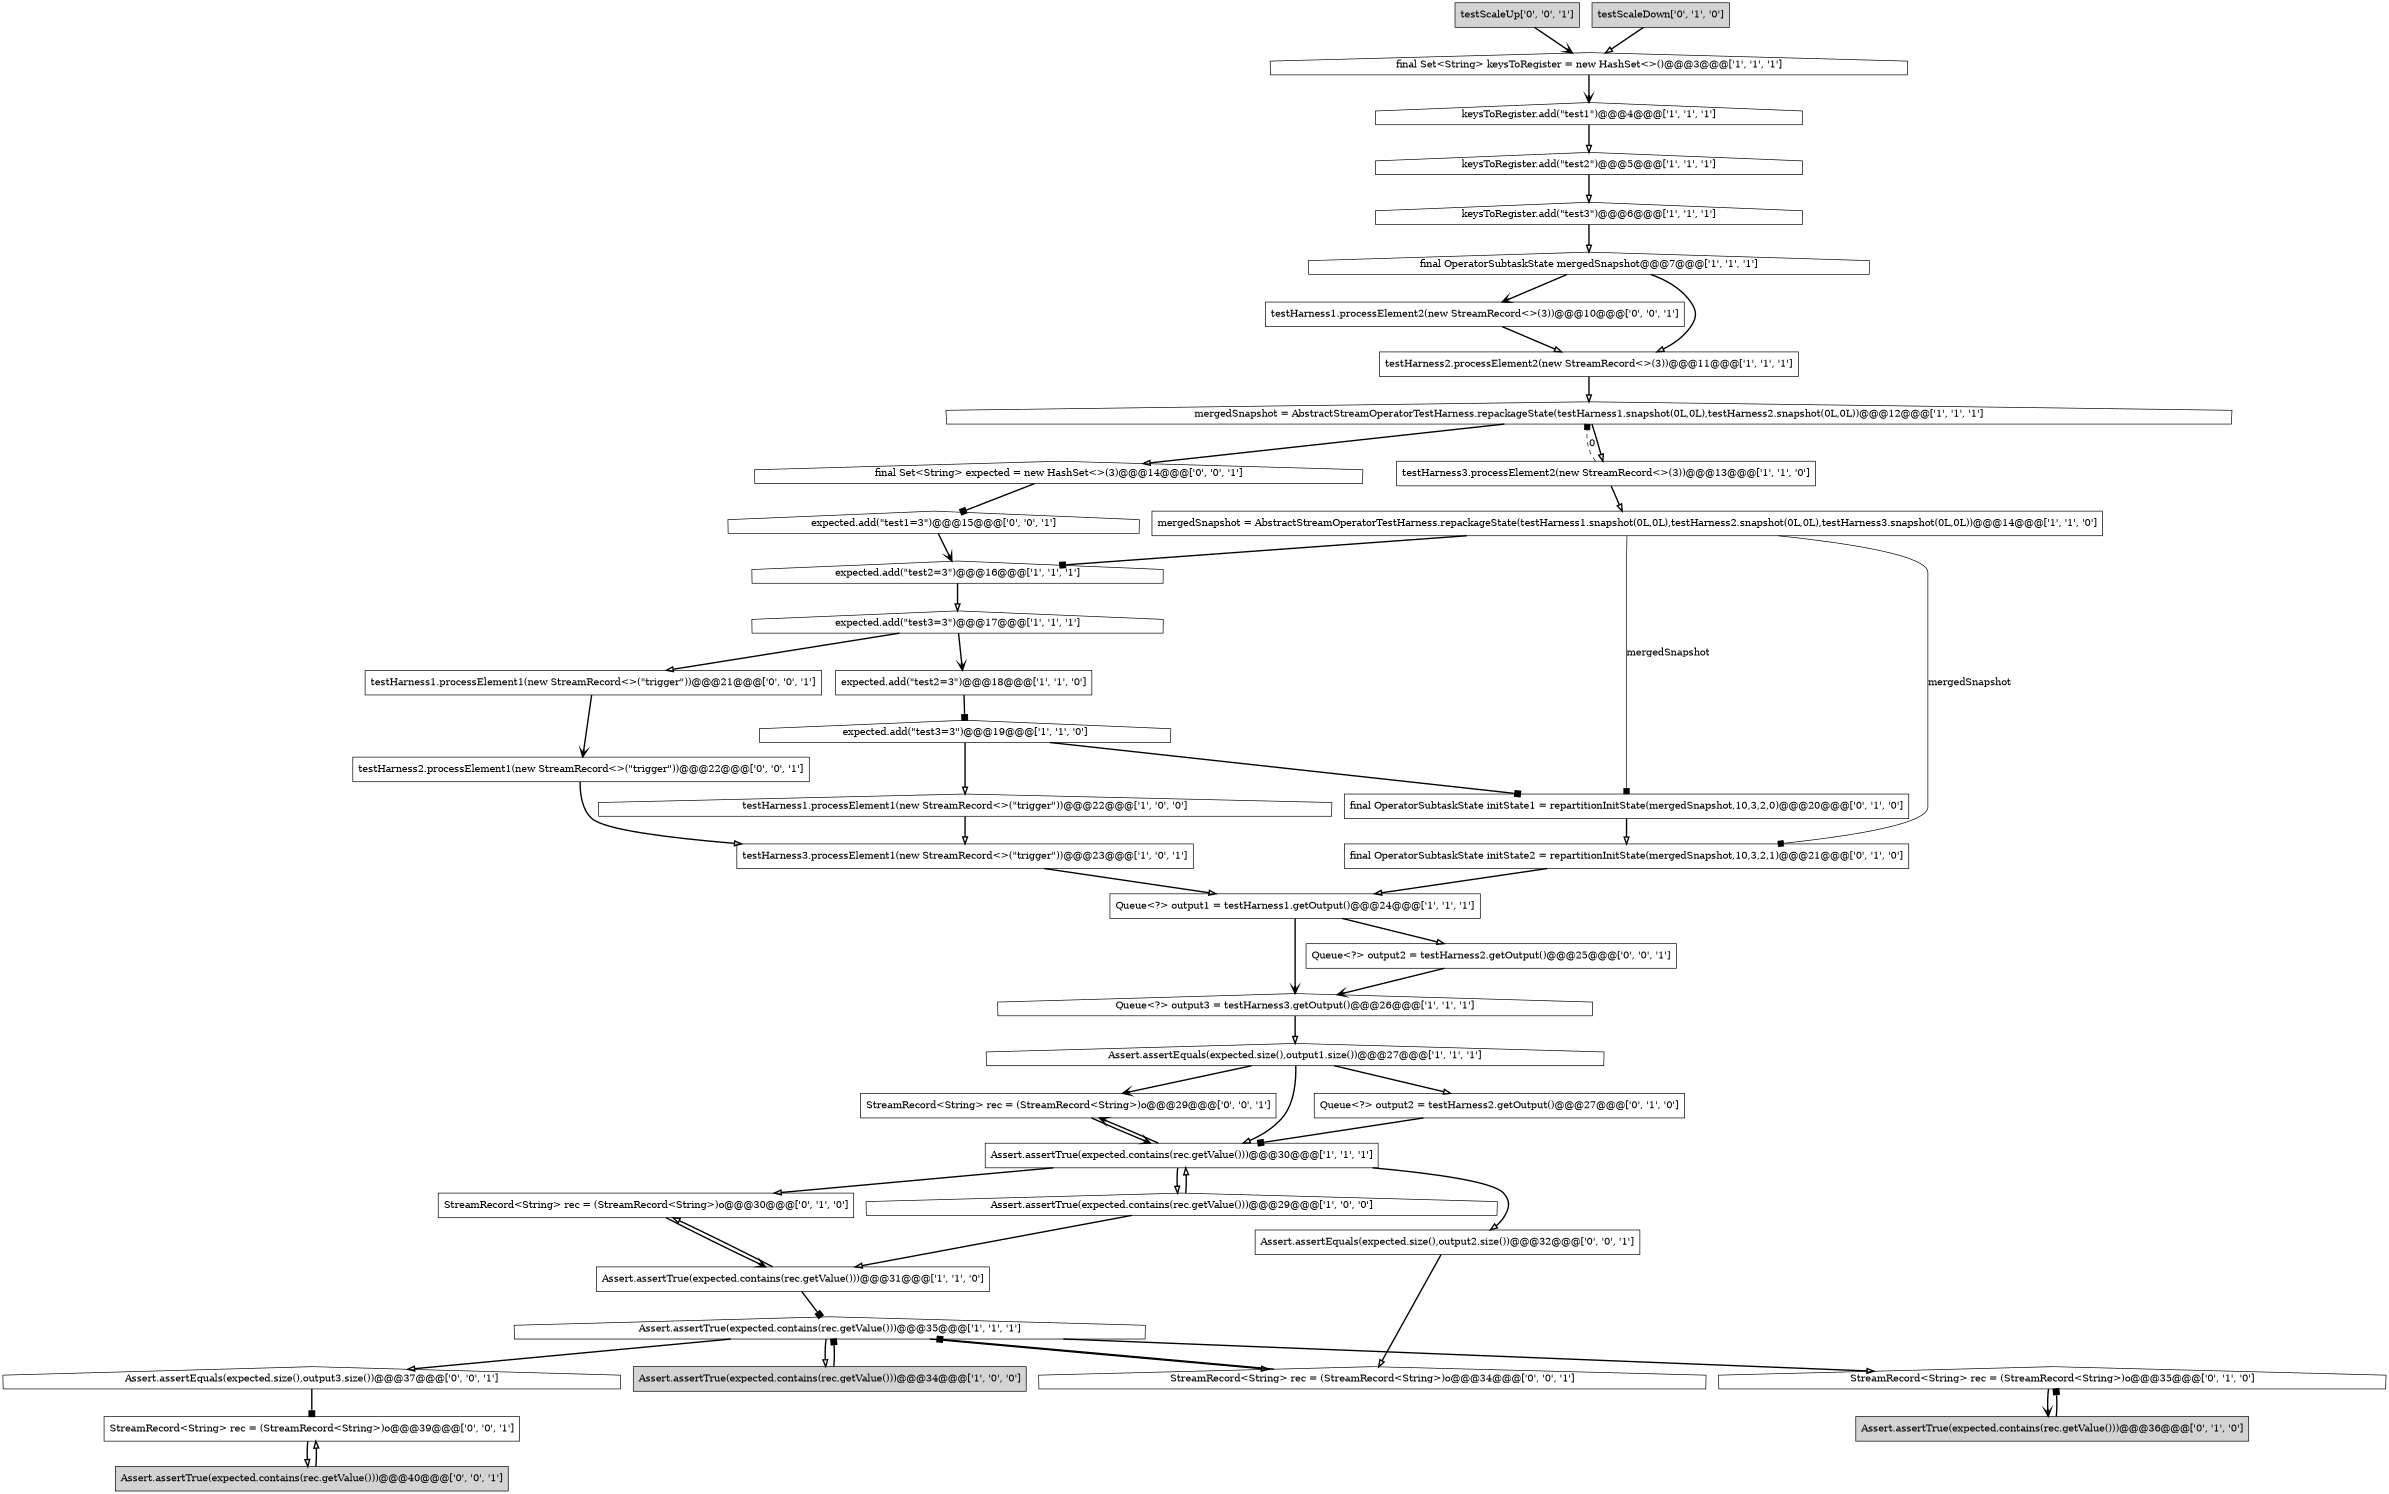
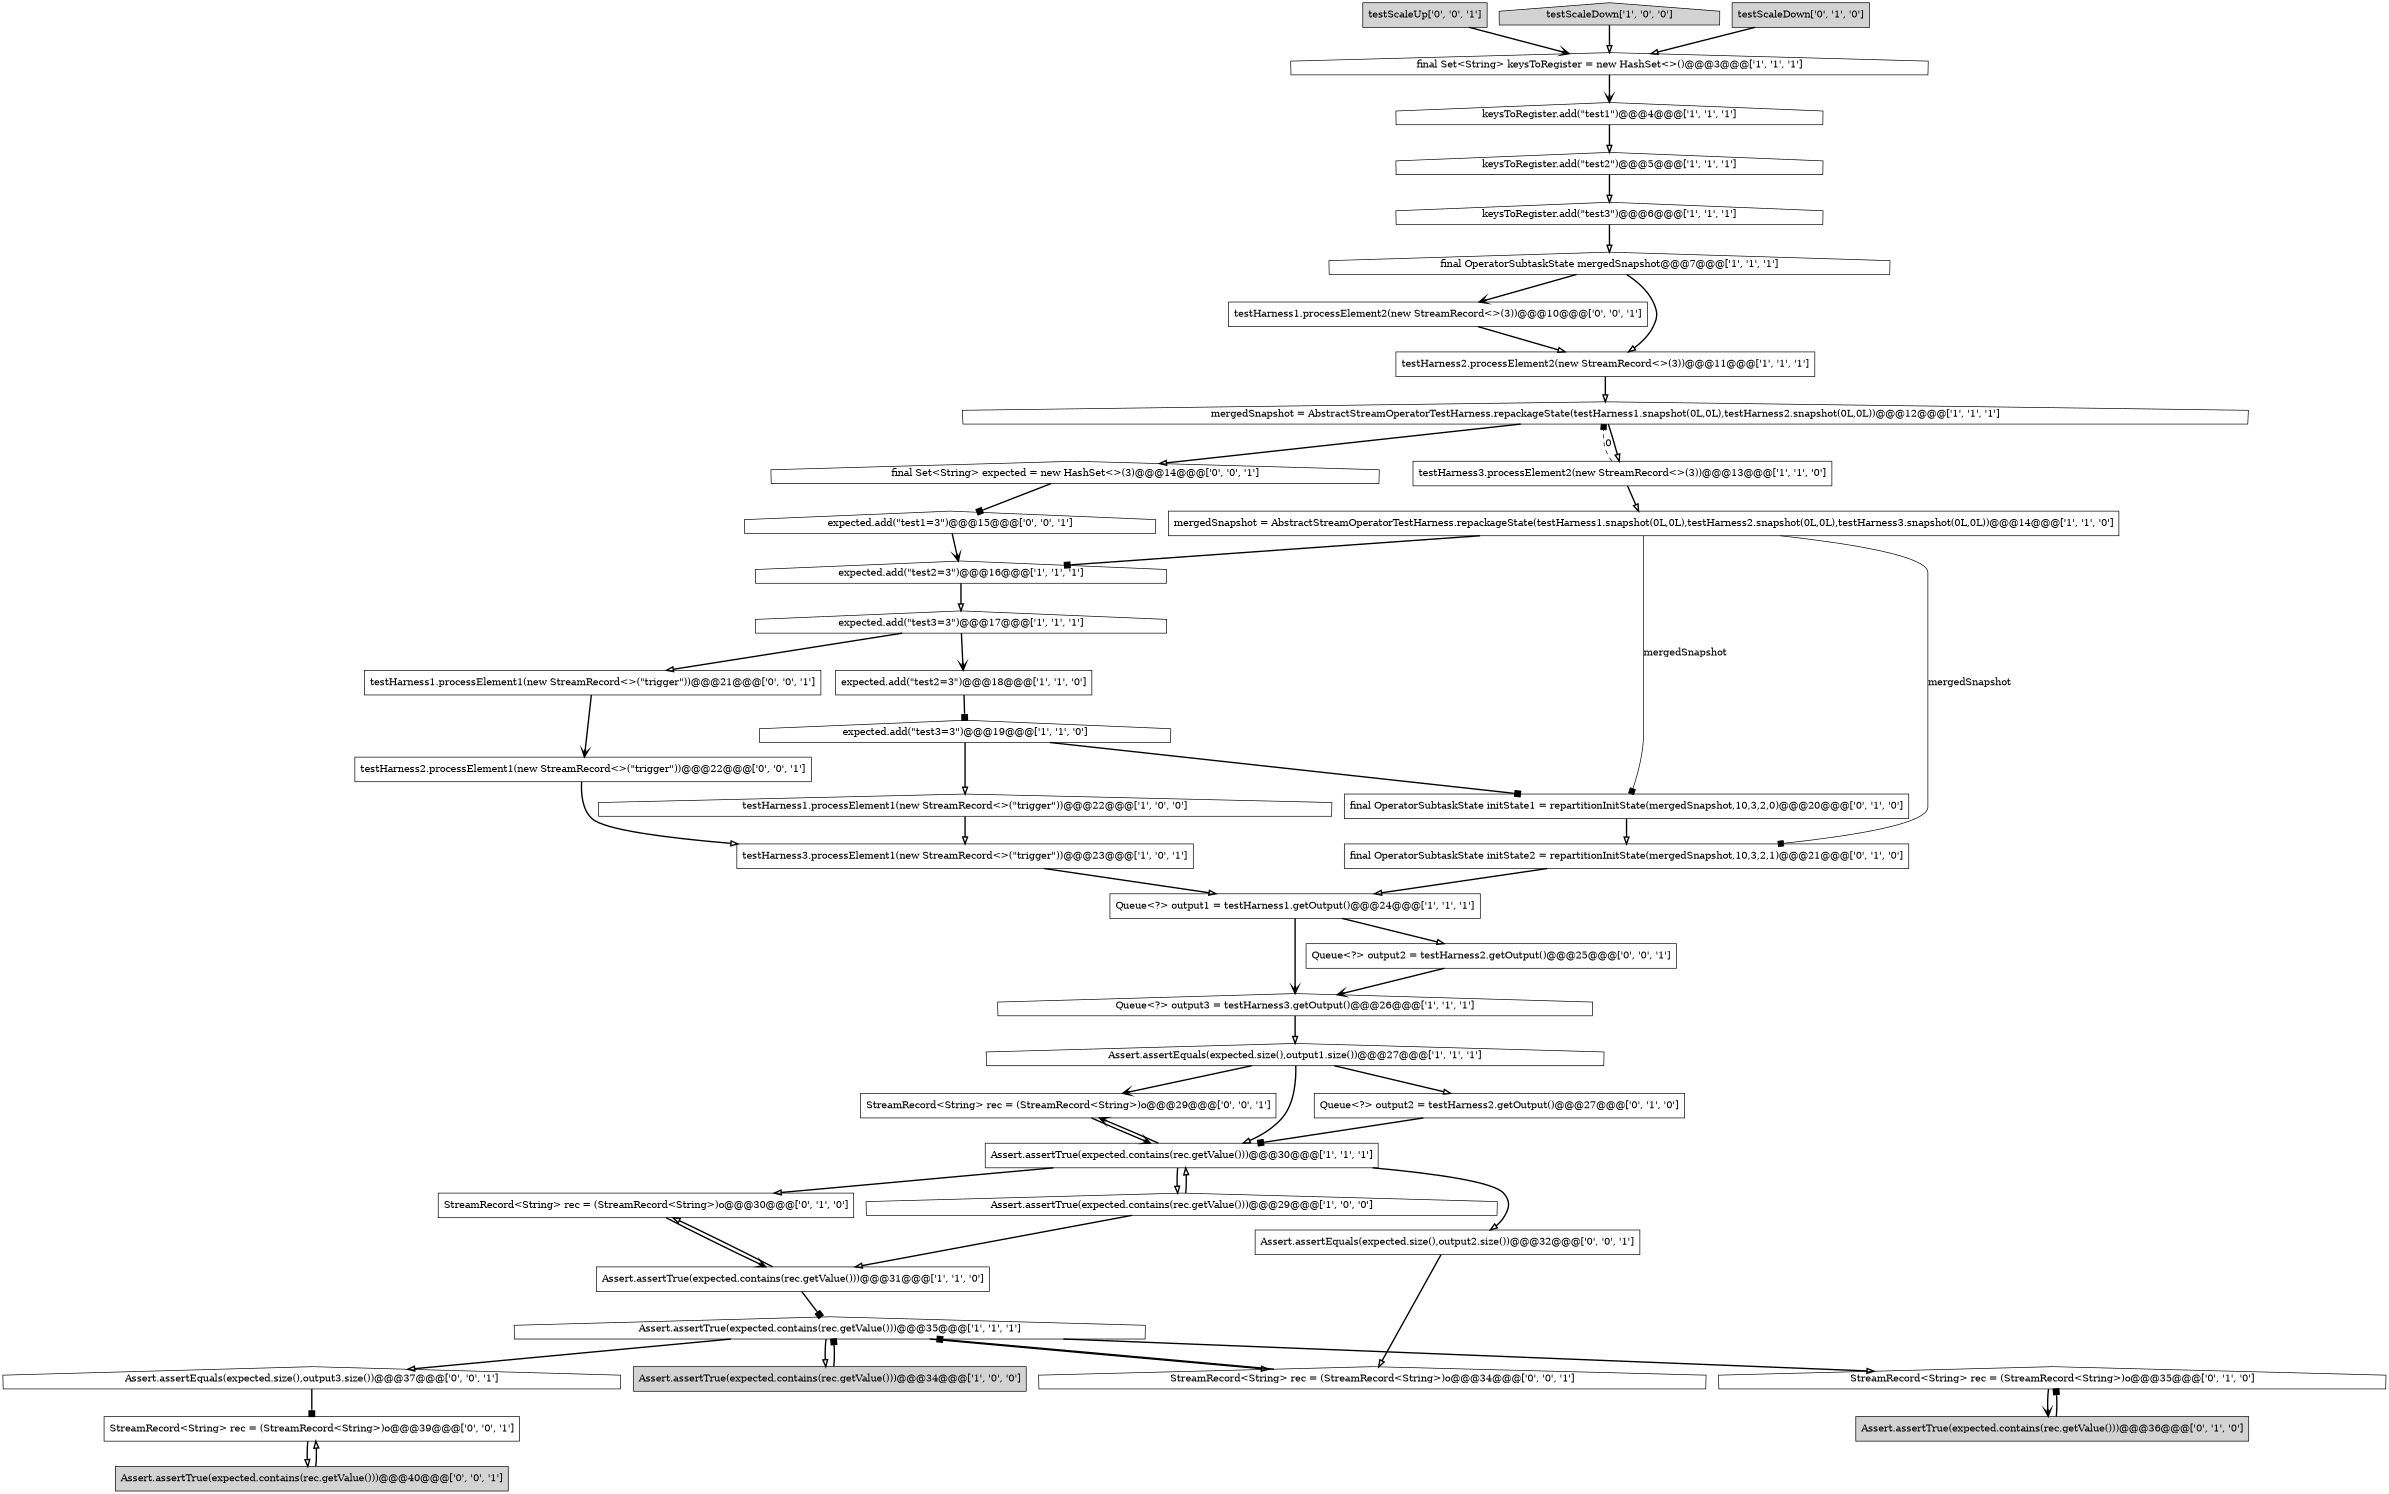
none -> (1609, 15)
